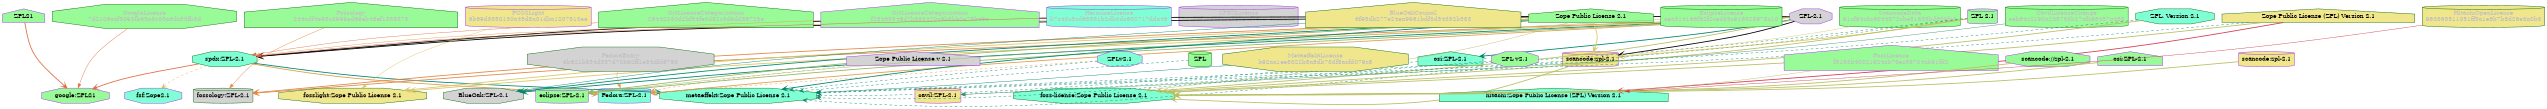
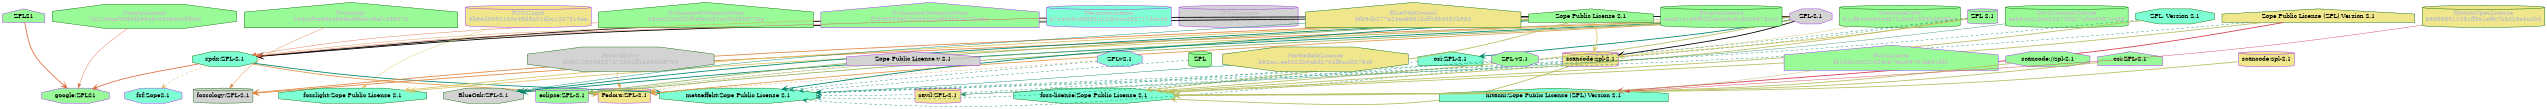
(1404, 60) -> (1404, 60)
(353, 96) -> (353, 96)
(624, 96) -> (624, 96)
